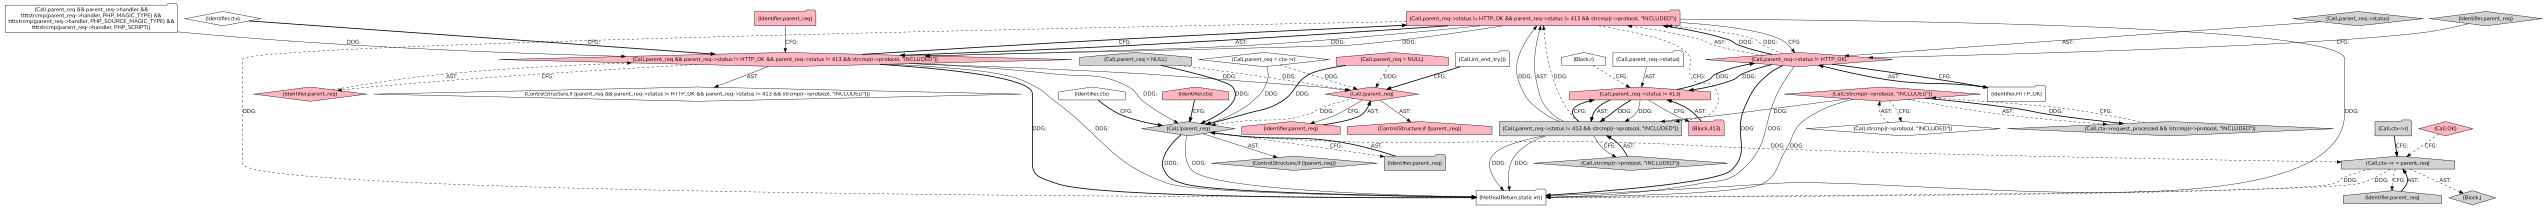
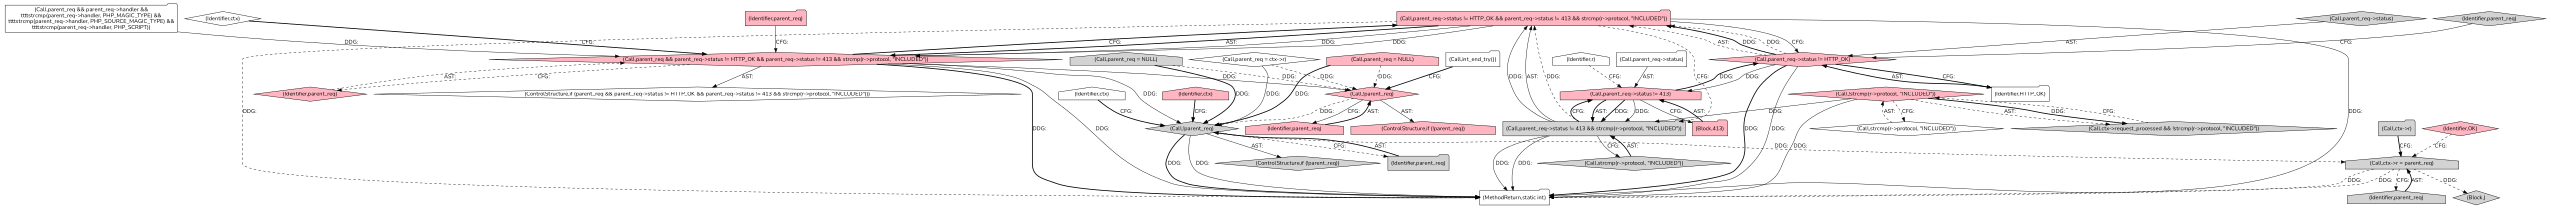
(1584, 60) -> (1581, 60)
(1733, 80) -> (1735, 81)
(2446, 129) -> (2460, 129)
(2446, 181) -> (2451, 181)
